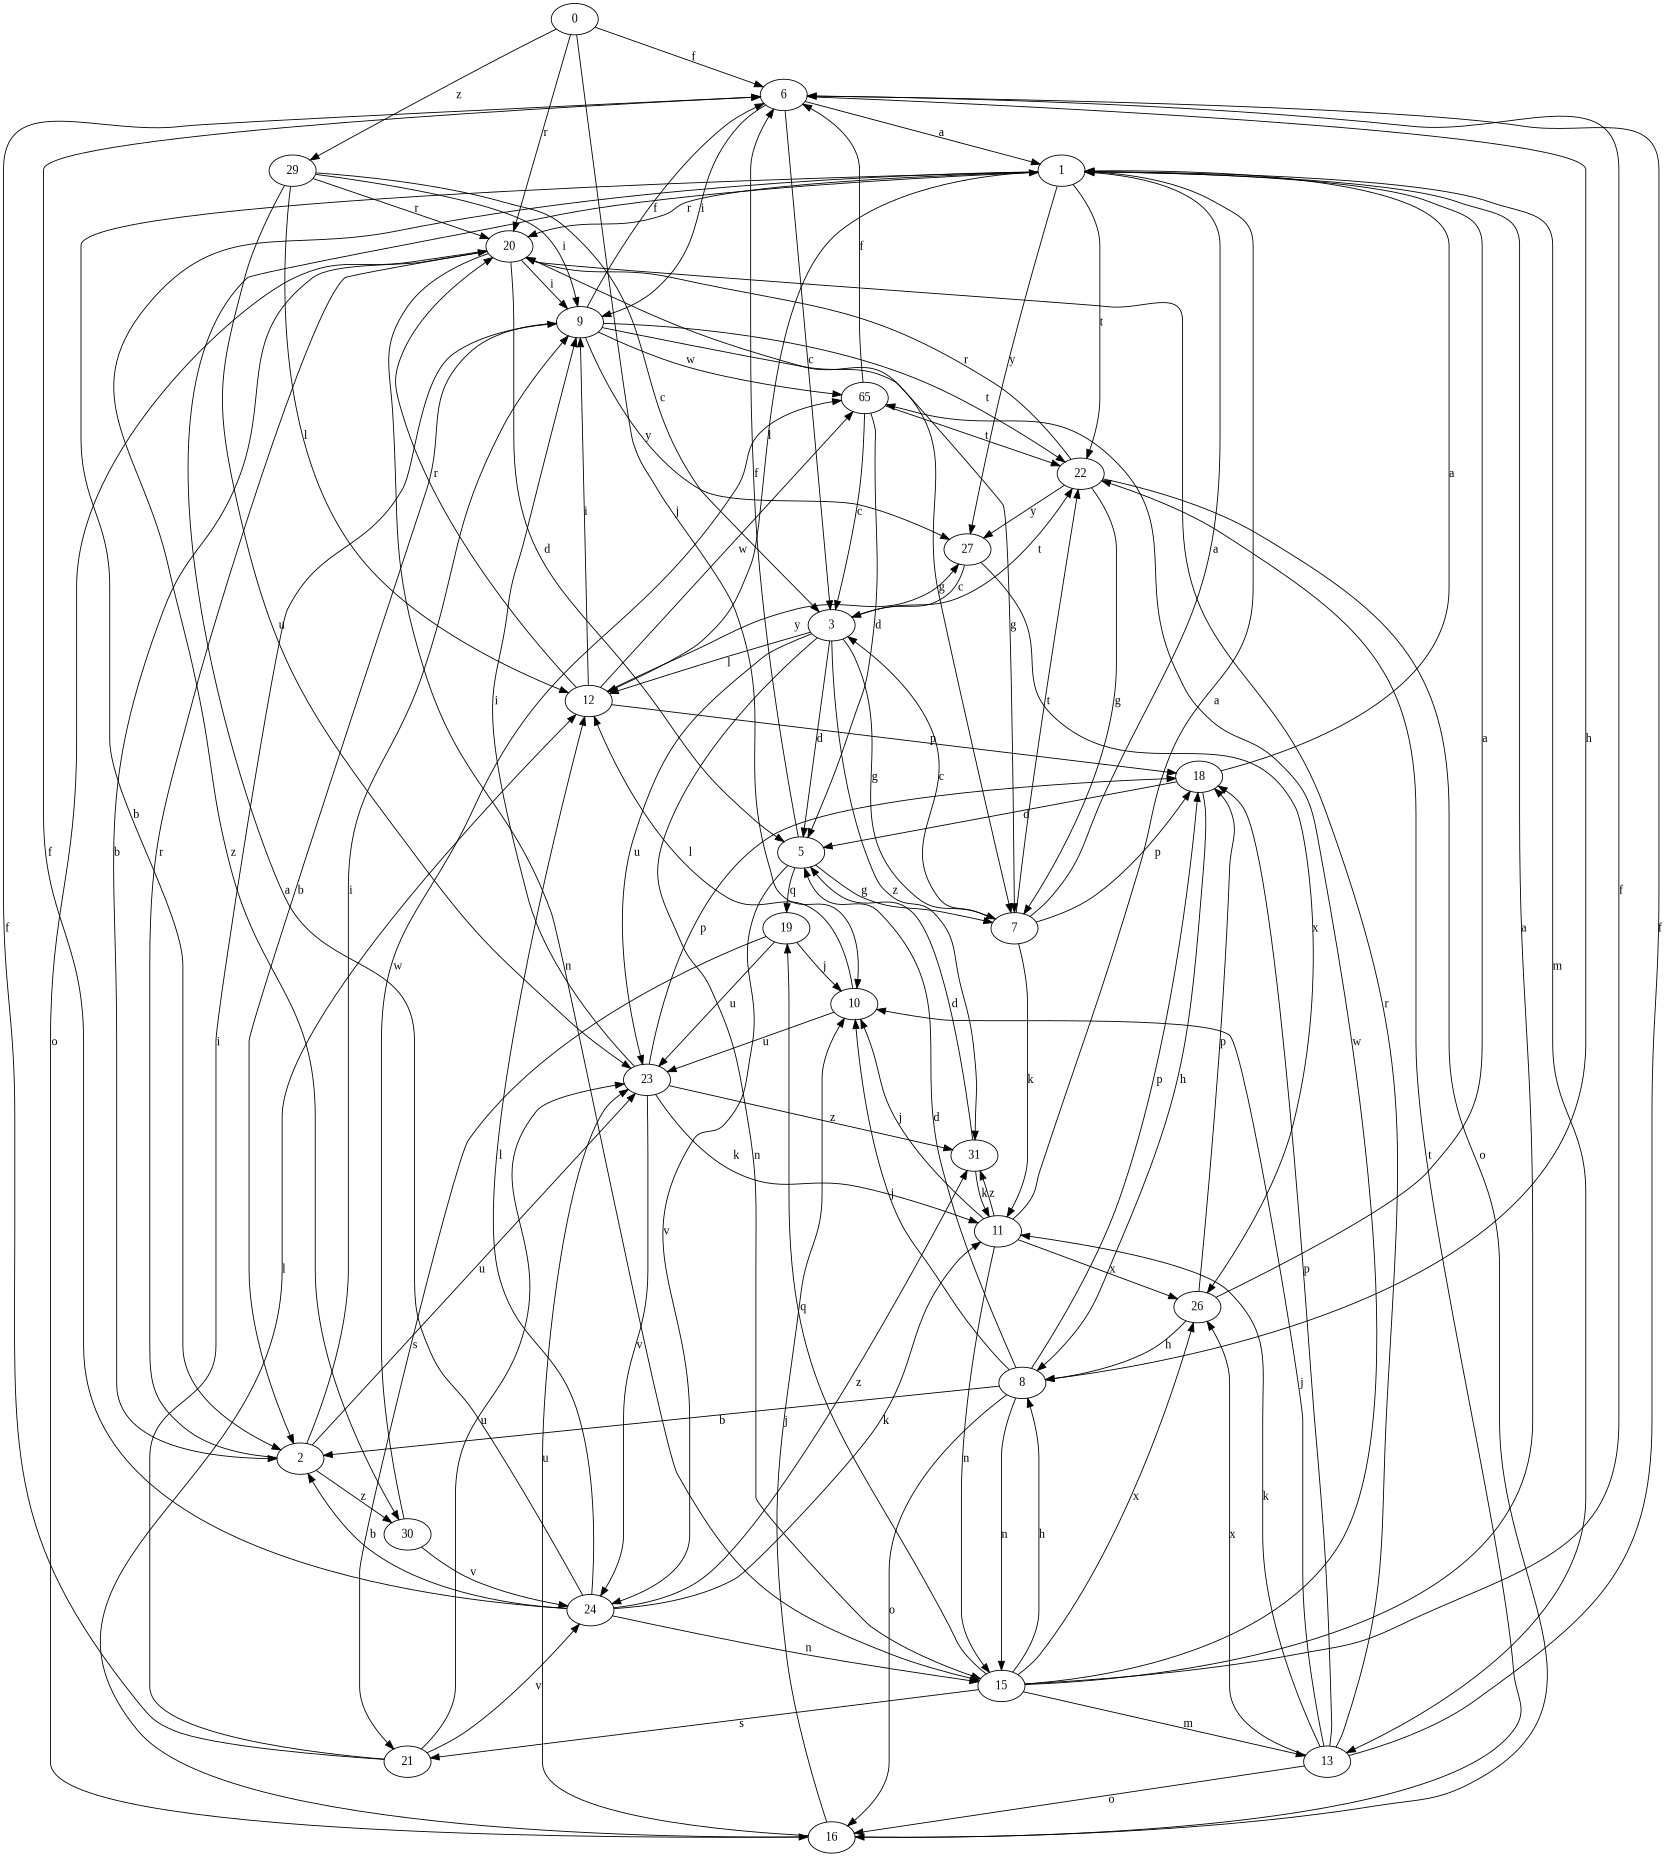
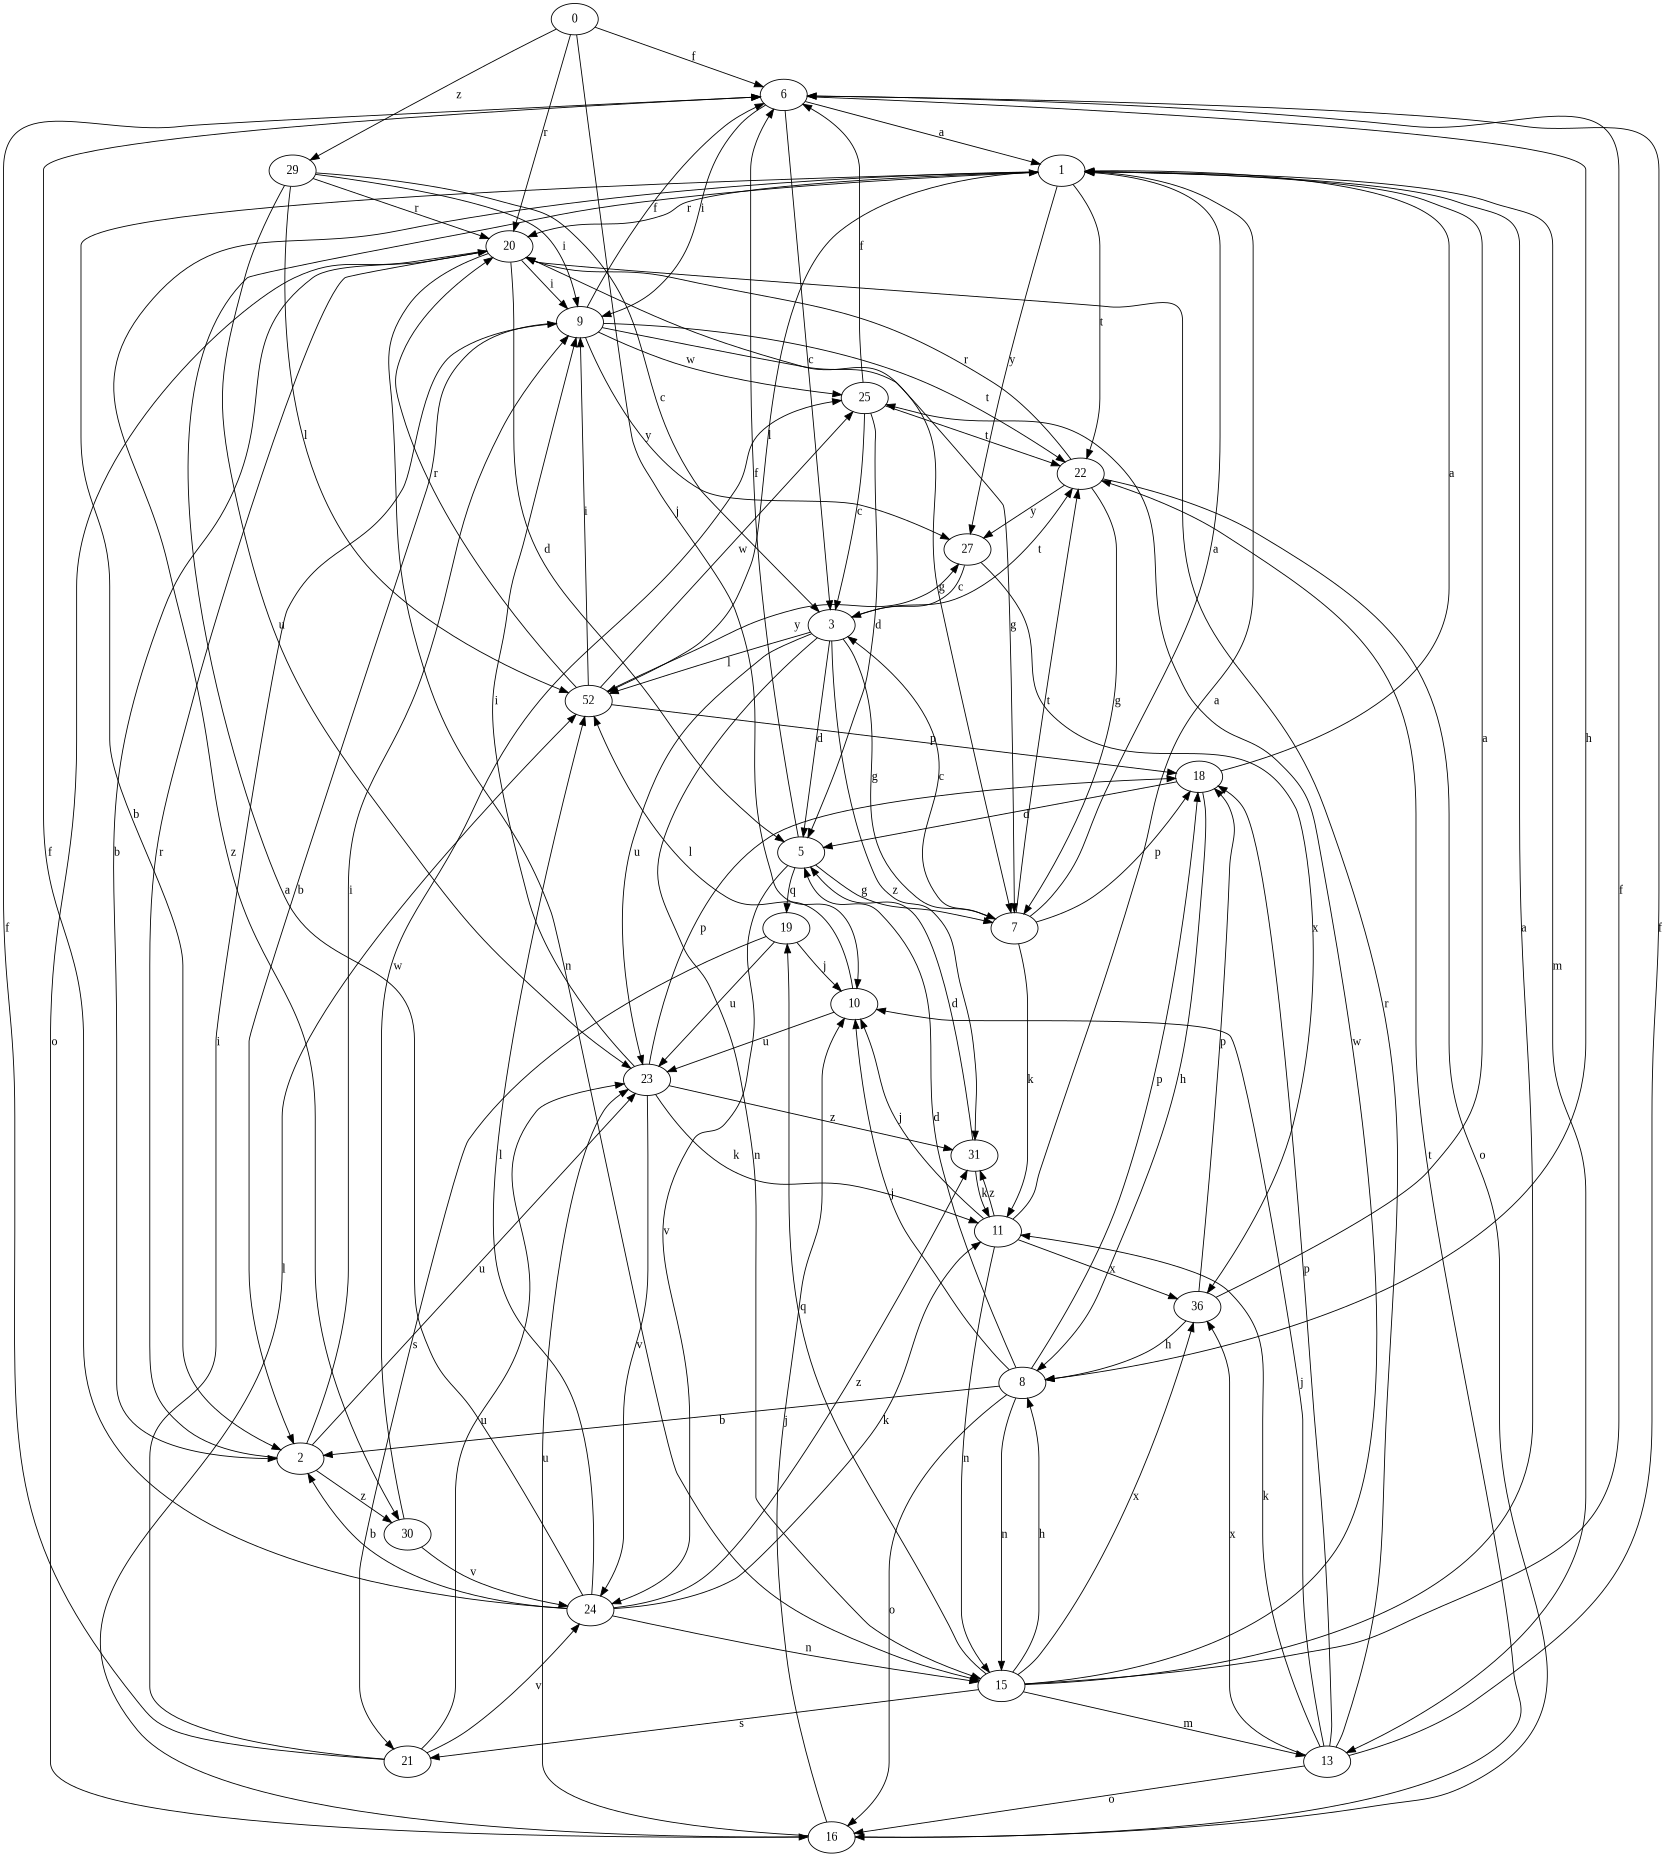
(865, 398) -> (865, 398)
(589, 701) -> (589, 701)
(1197, 1307) -> (1197, 1307)
